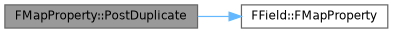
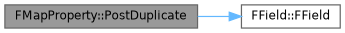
(315, 16) -> (291, 16)
